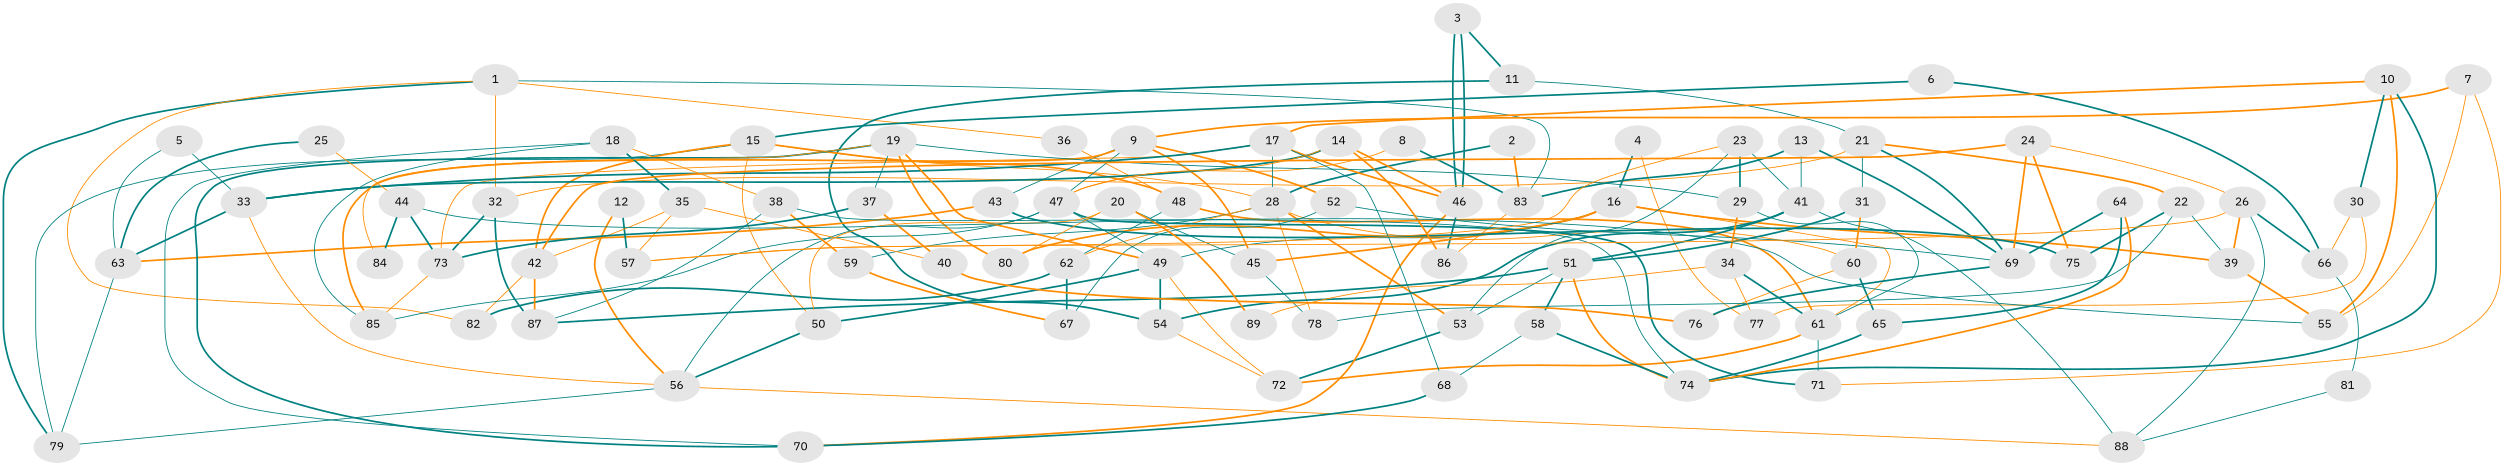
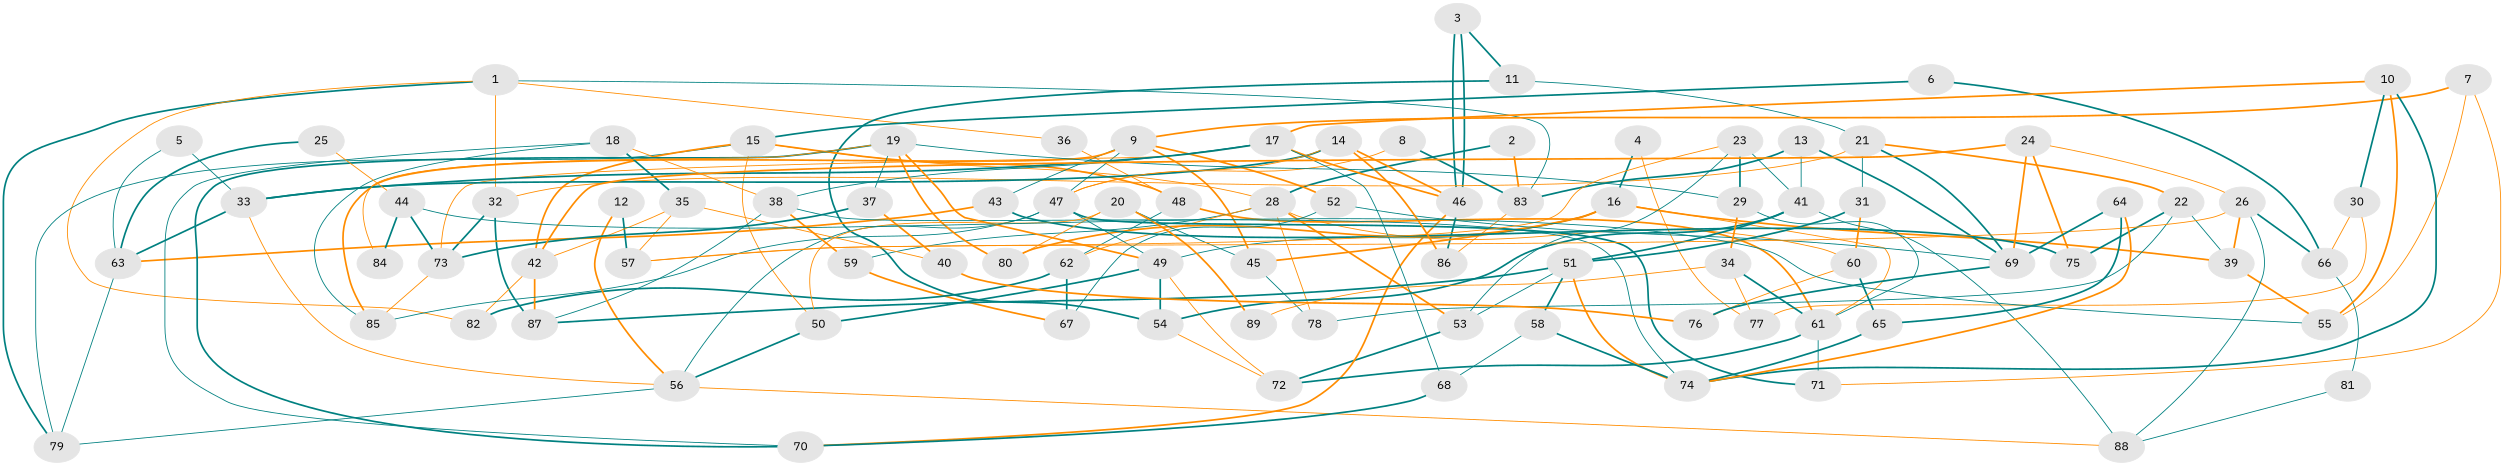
(1272, 172) -> (1023, 168)
(1552, 365) -> (1552, 365)
